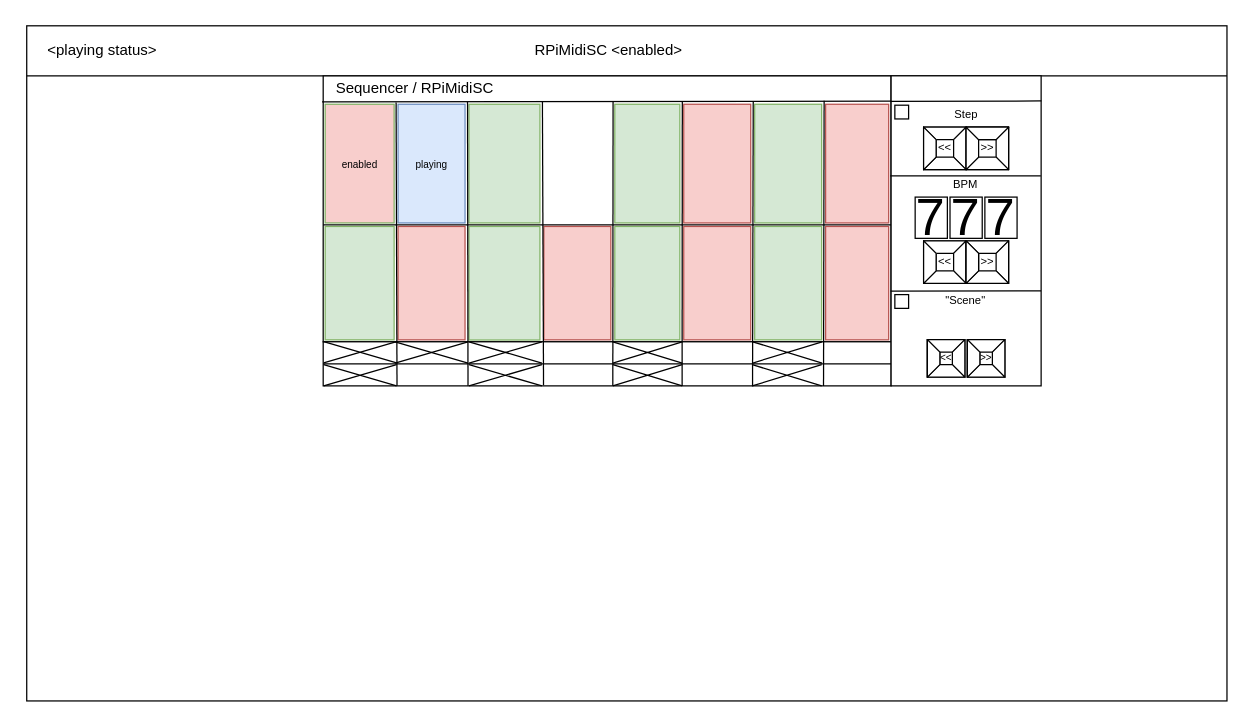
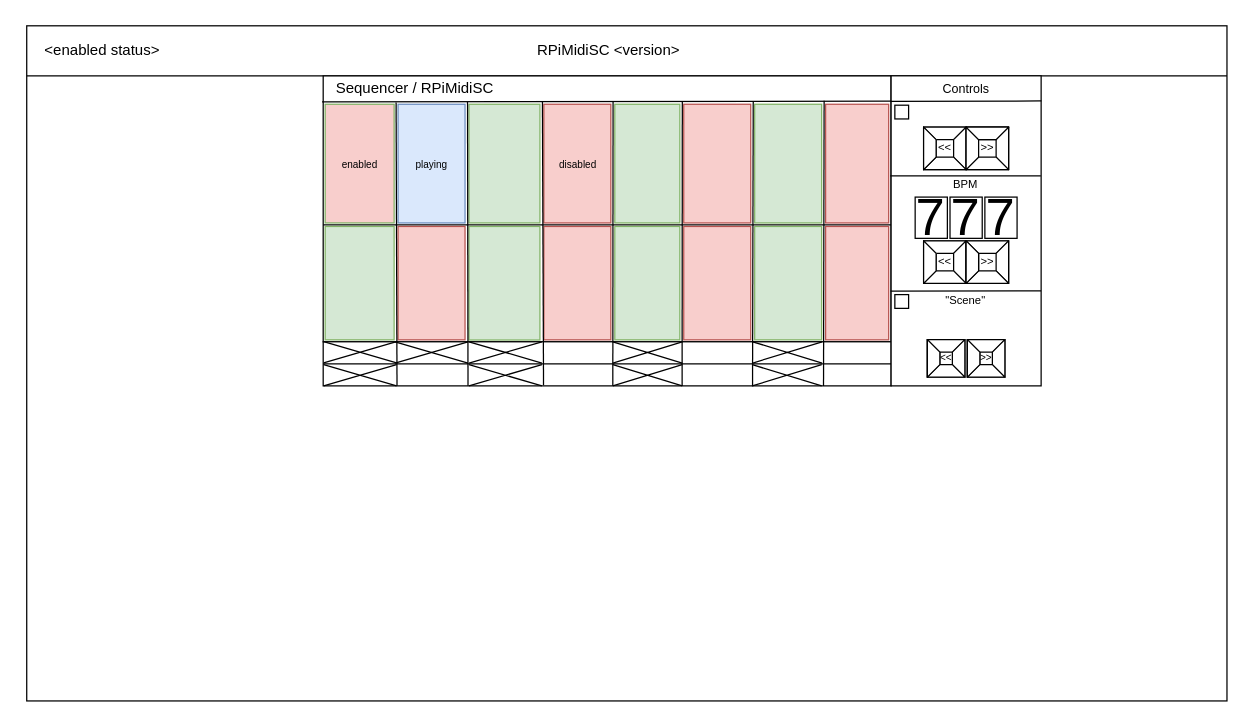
(103, 51) -> (103, 51)
(609, 51) -> (609, 51)
none -> (966, 88)
(966, 114) -> none
none -> (577, 163)
